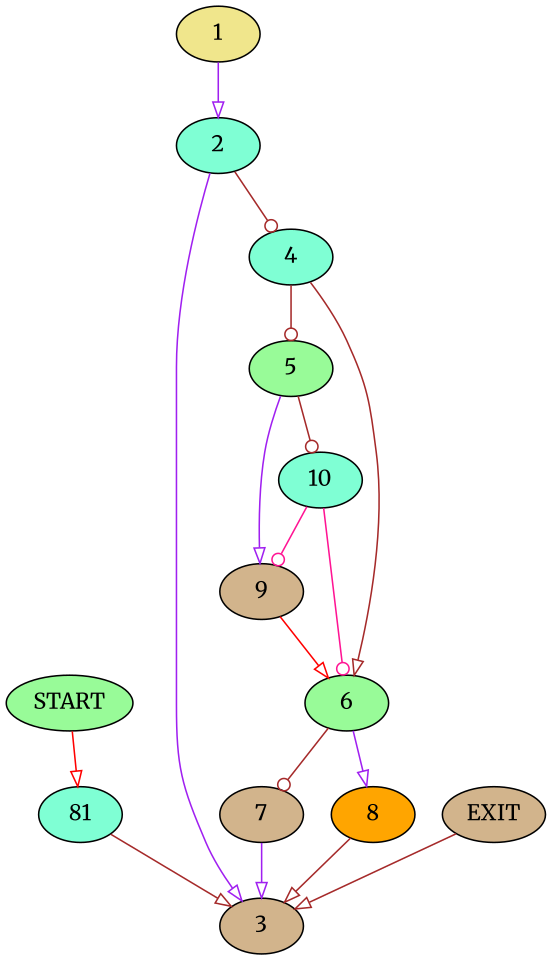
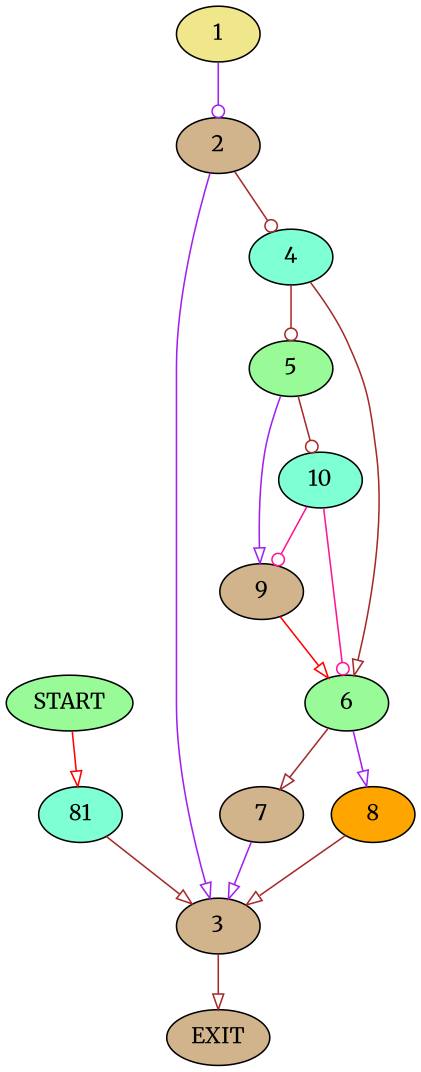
(218, 82) -> (218, 84)
(218, 146) -> (218, 146)
(308, 754) -> (309, 753)
(383, 868) -> (218, 974)
